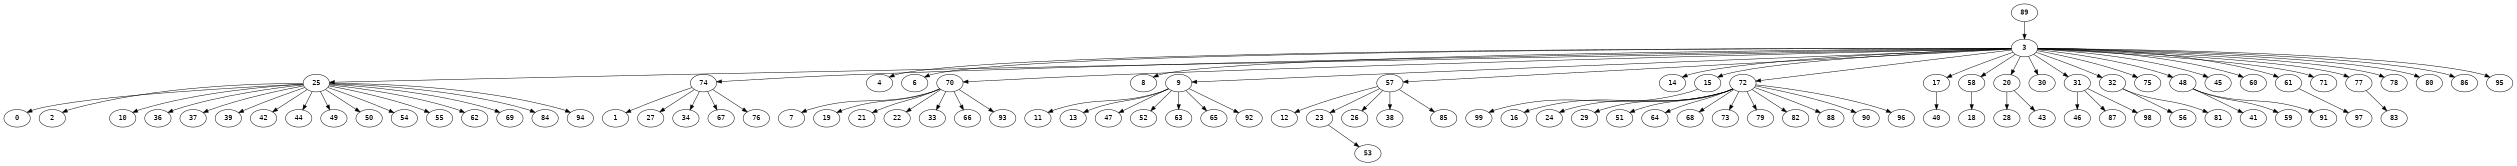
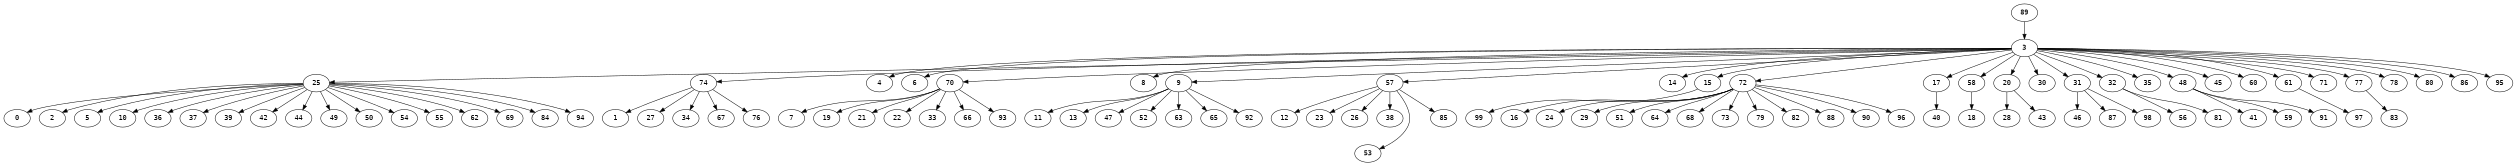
(2148, 83) -> (2148, 83)
none -> (88, 118)
(1342, 134) -> (1409, 123)
